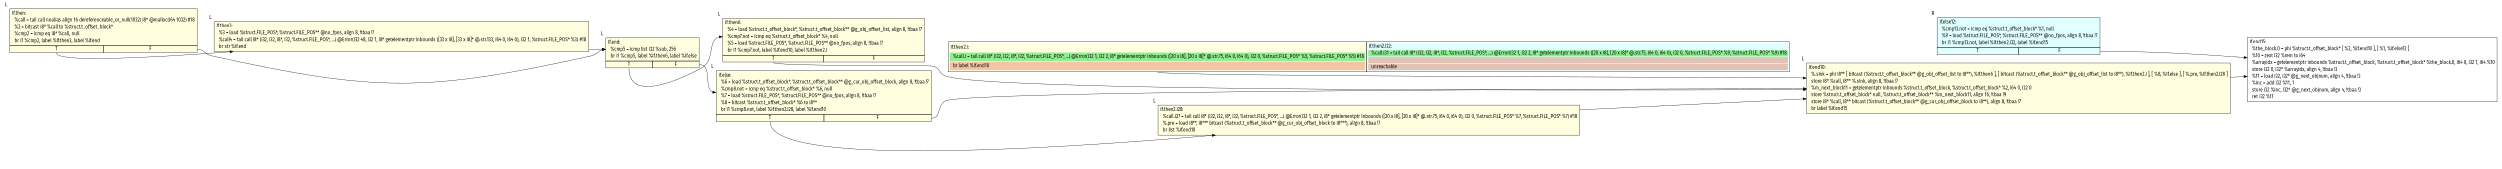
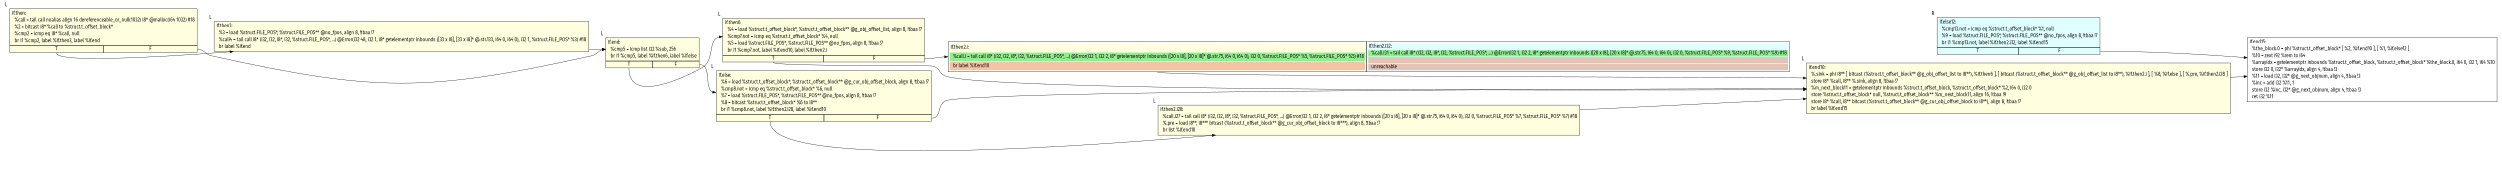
(231, 47) -> (234, 47)
(2278, 56) -> (2278, 56)
none -> (935, 58)
